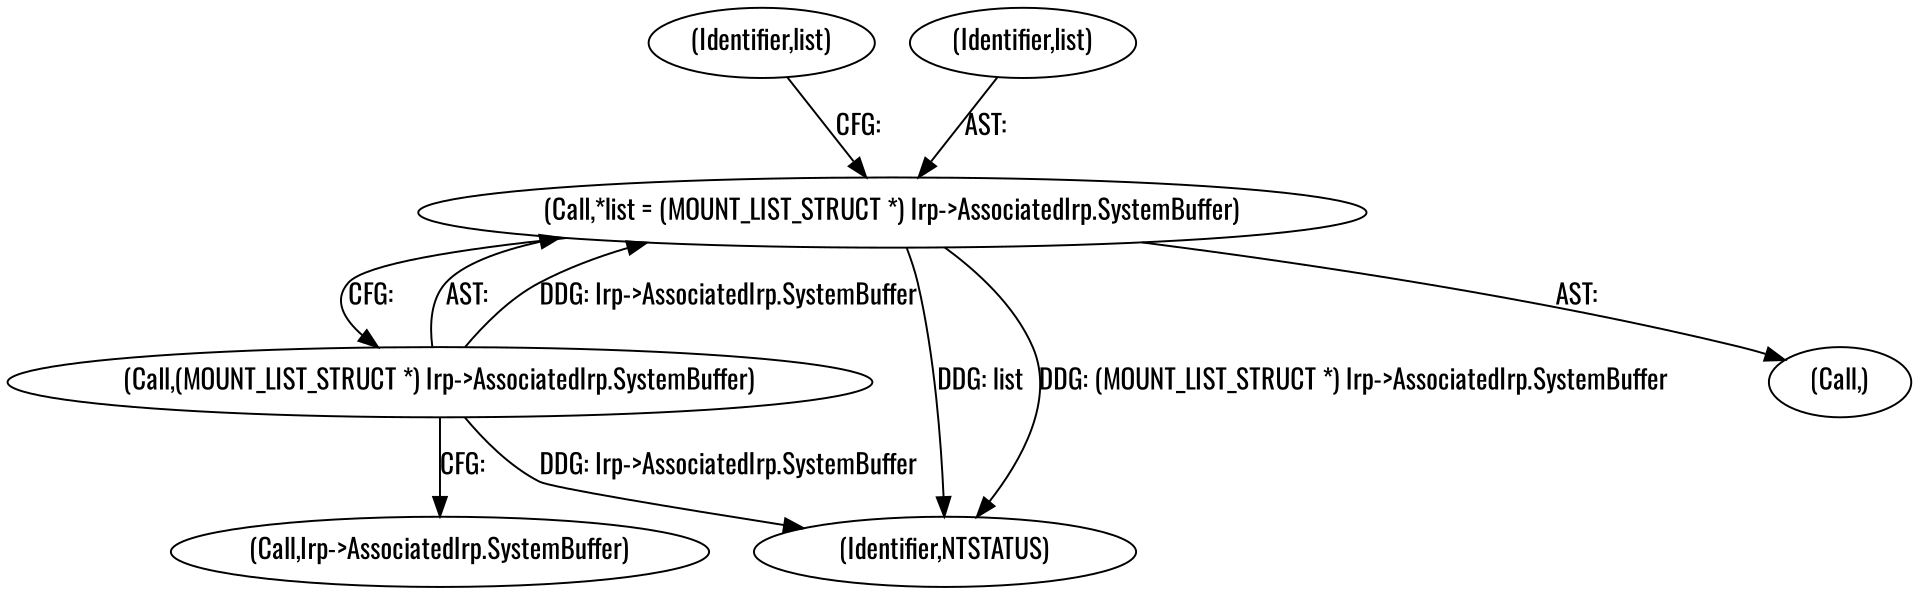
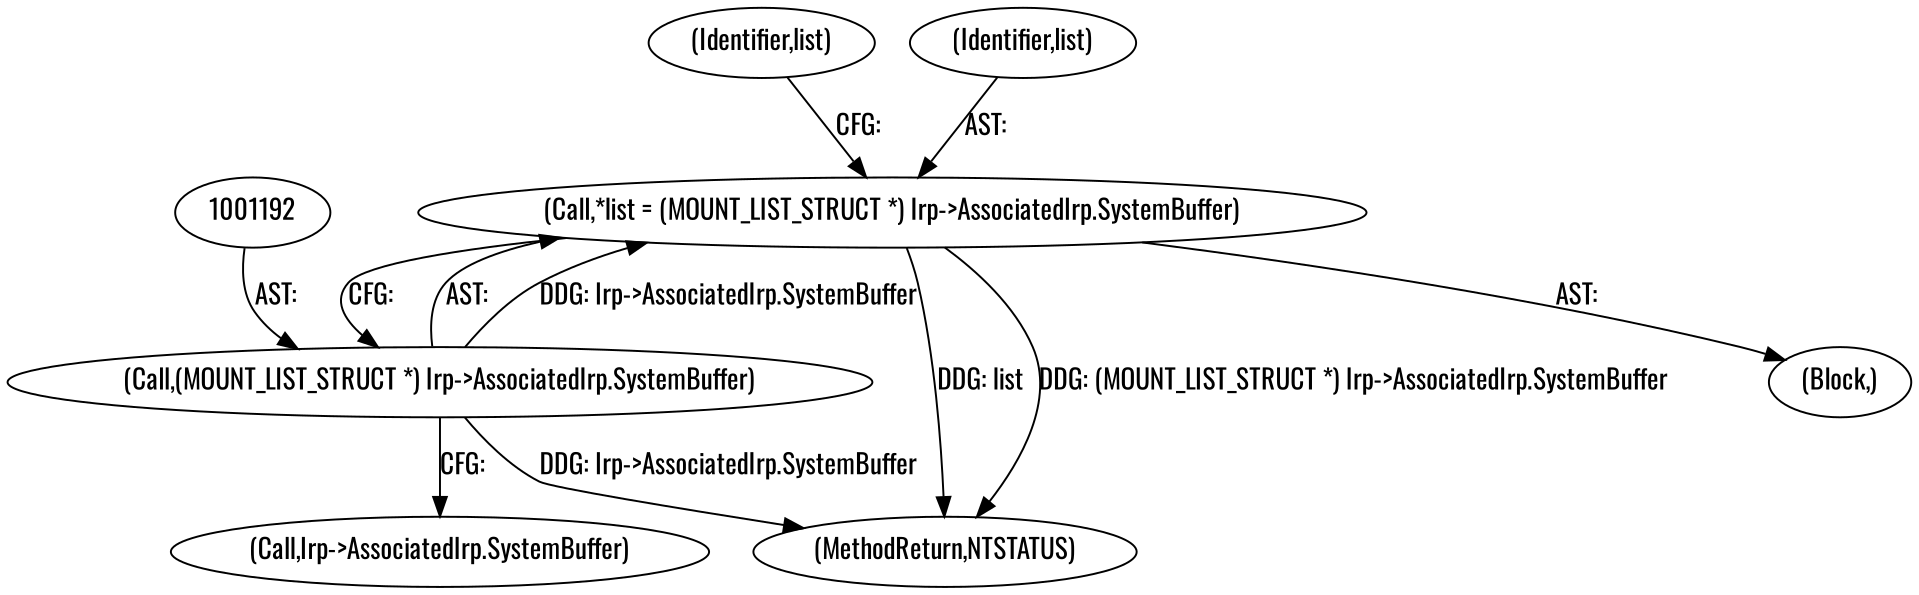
none -> (253, 213)
(1840, 382) -> (1840, 382)
(945, 552) -> (945, 552)
